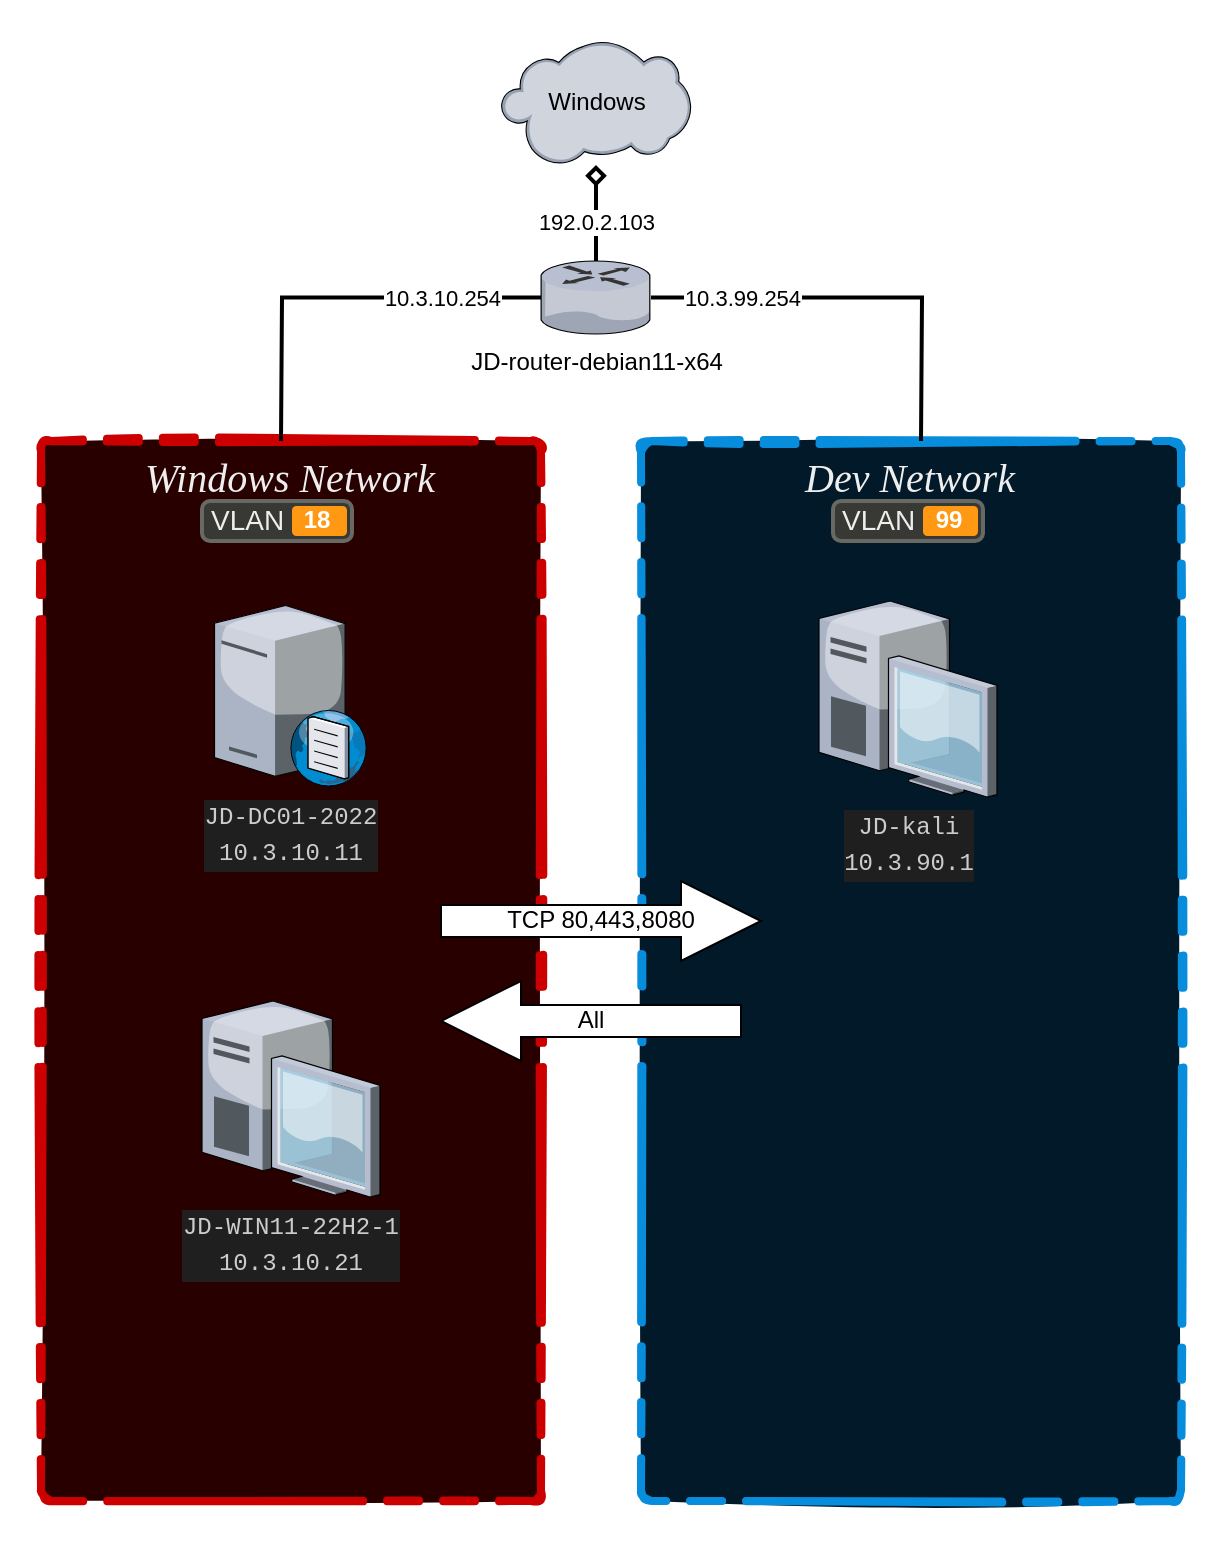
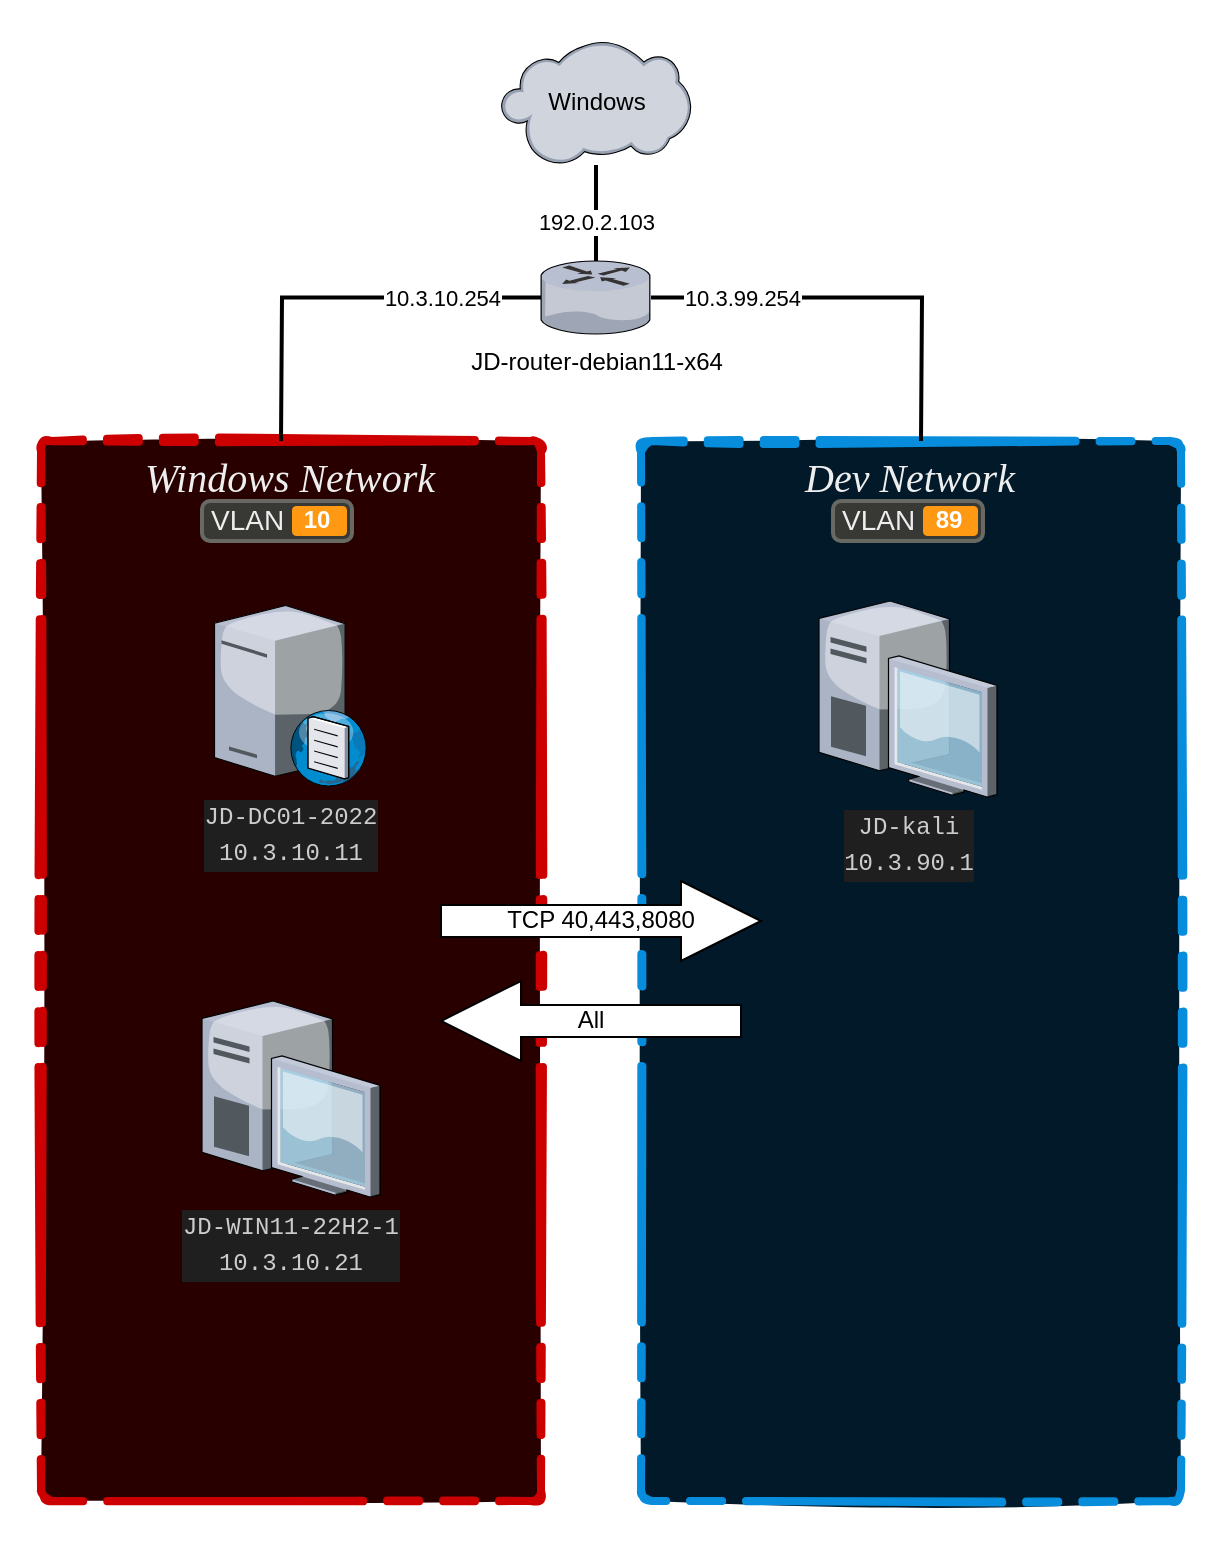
(596, 185) -> (596, 175)
(242, 521) -> (242, 521)
(873, 521) -> (873, 521)
(602, 921) -> (602, 921)
